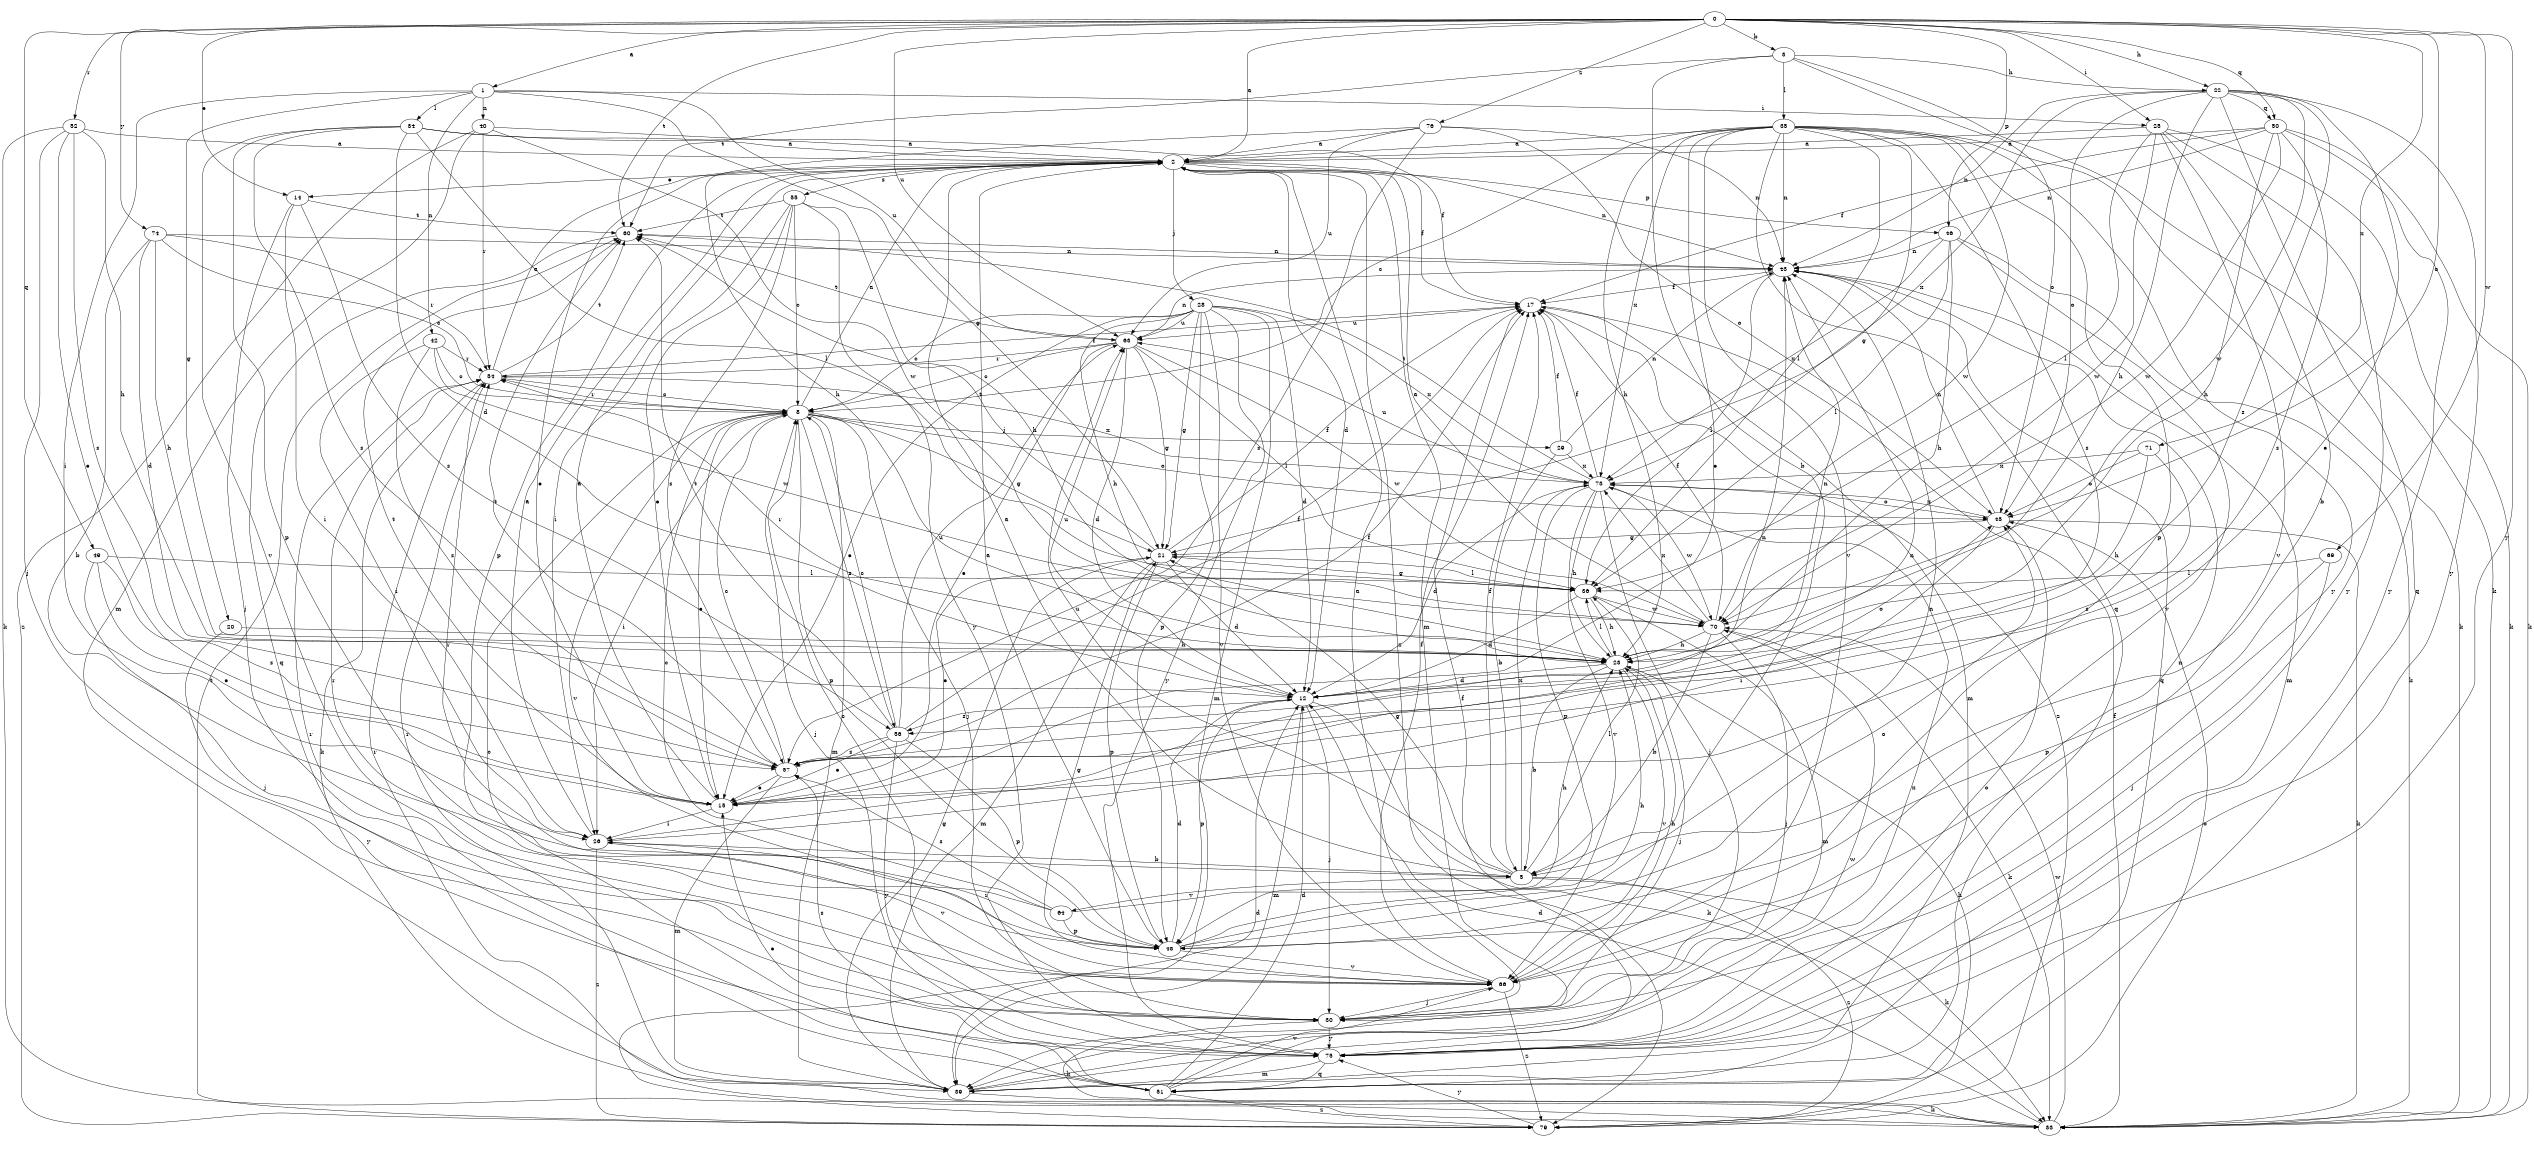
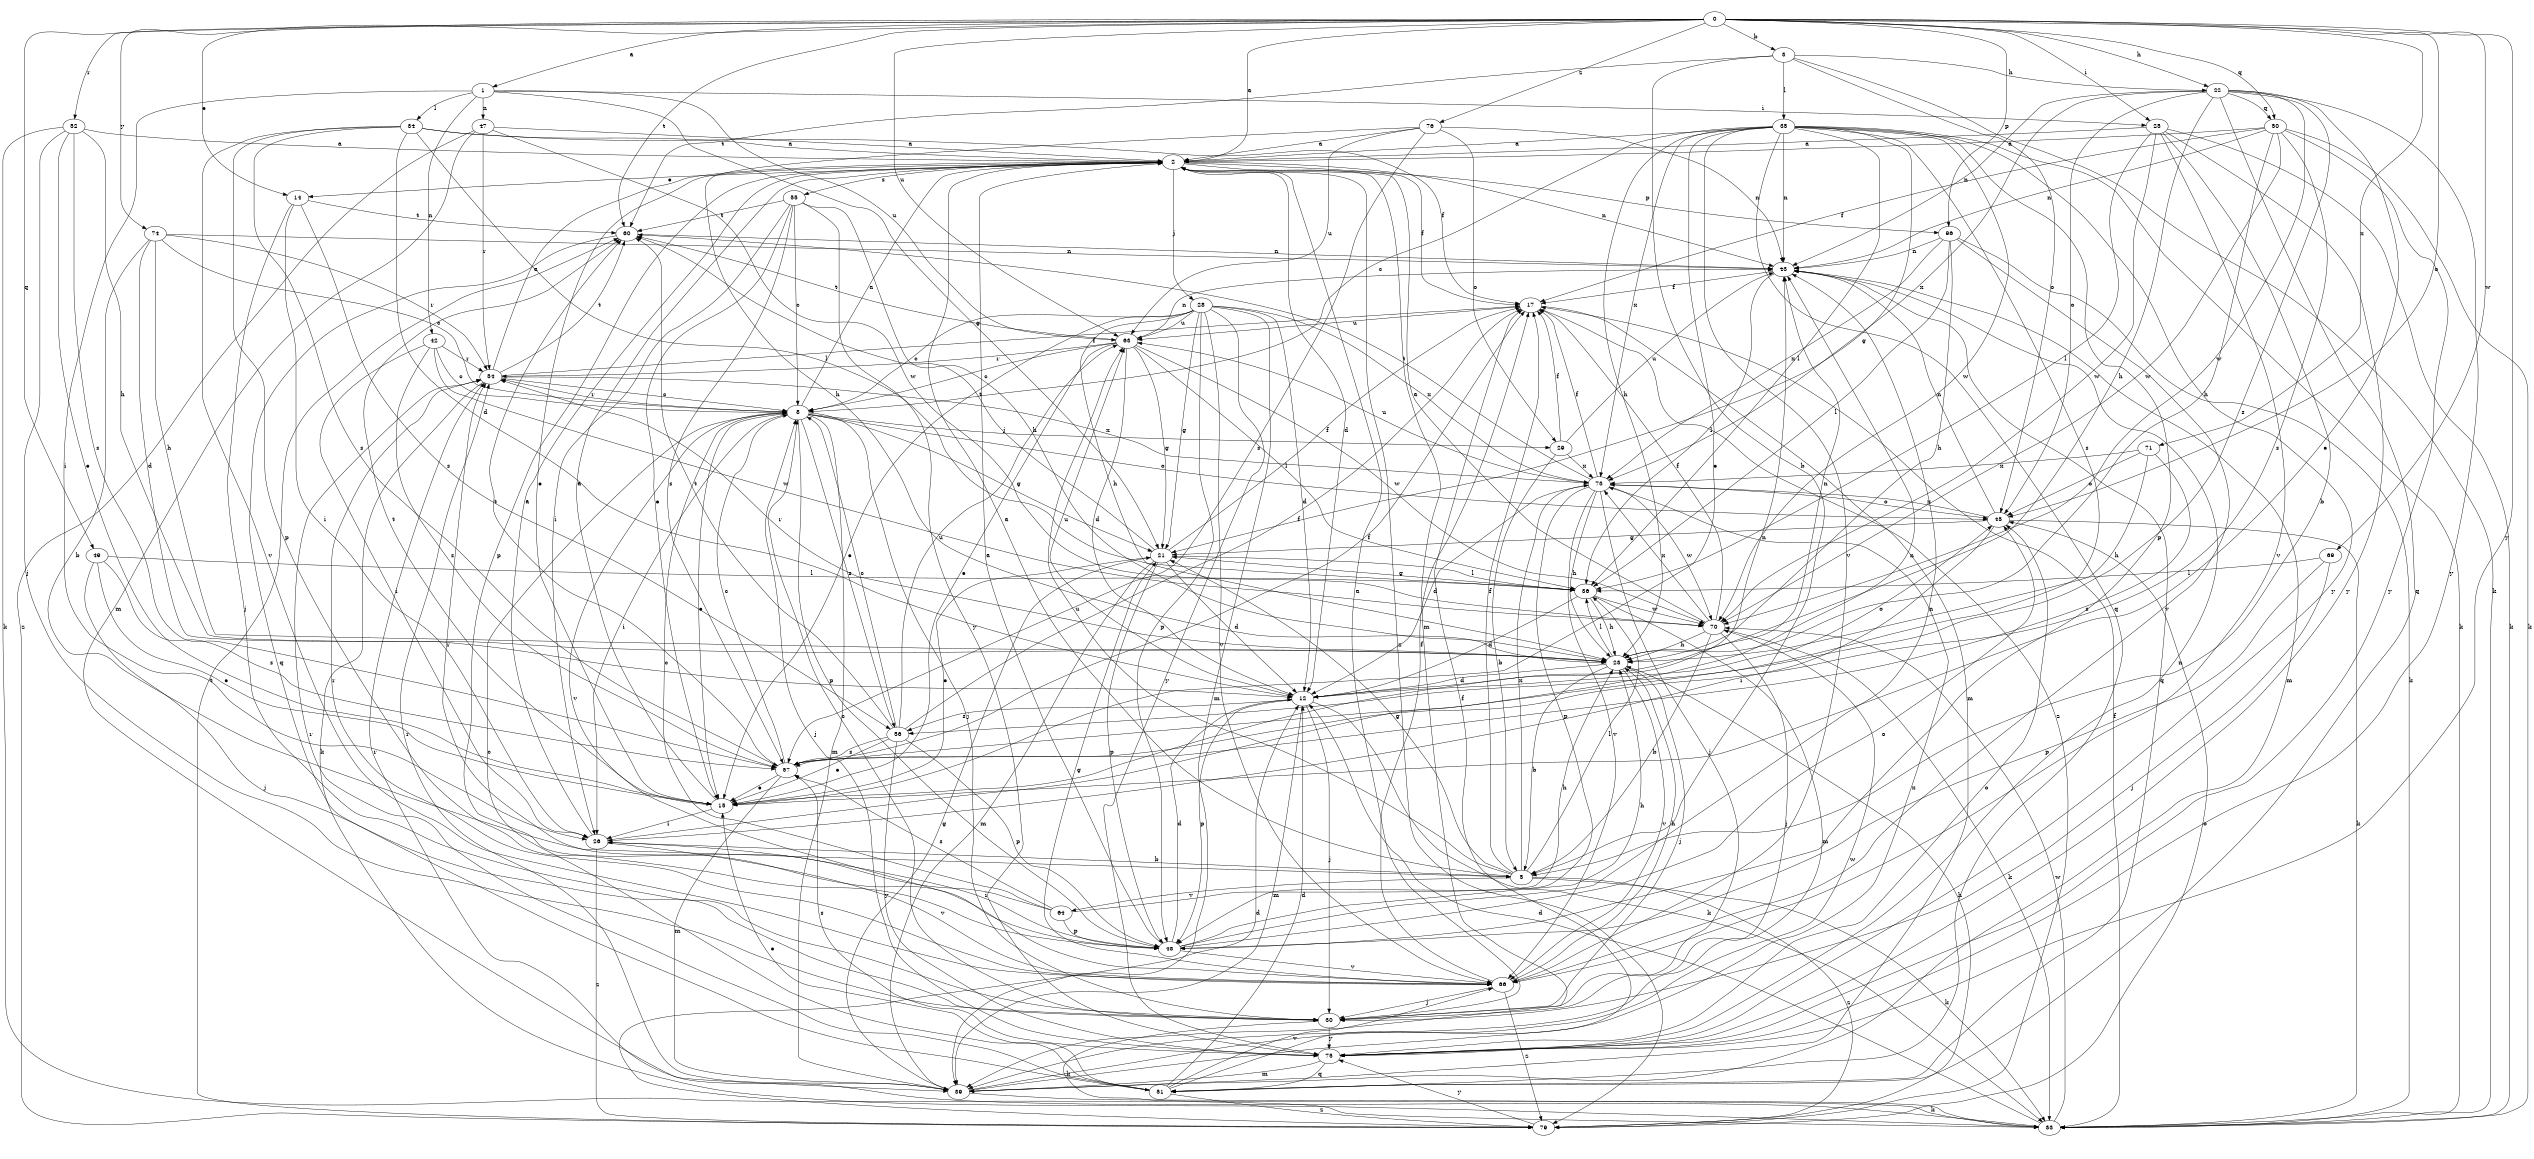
(483, 126) -> (483, 126)
(1949, 234) -> (1949, 234)
(1699, 300) -> (1473, 287)
(1654, 359) -> (1654, 359)
(231, 627) -> none
